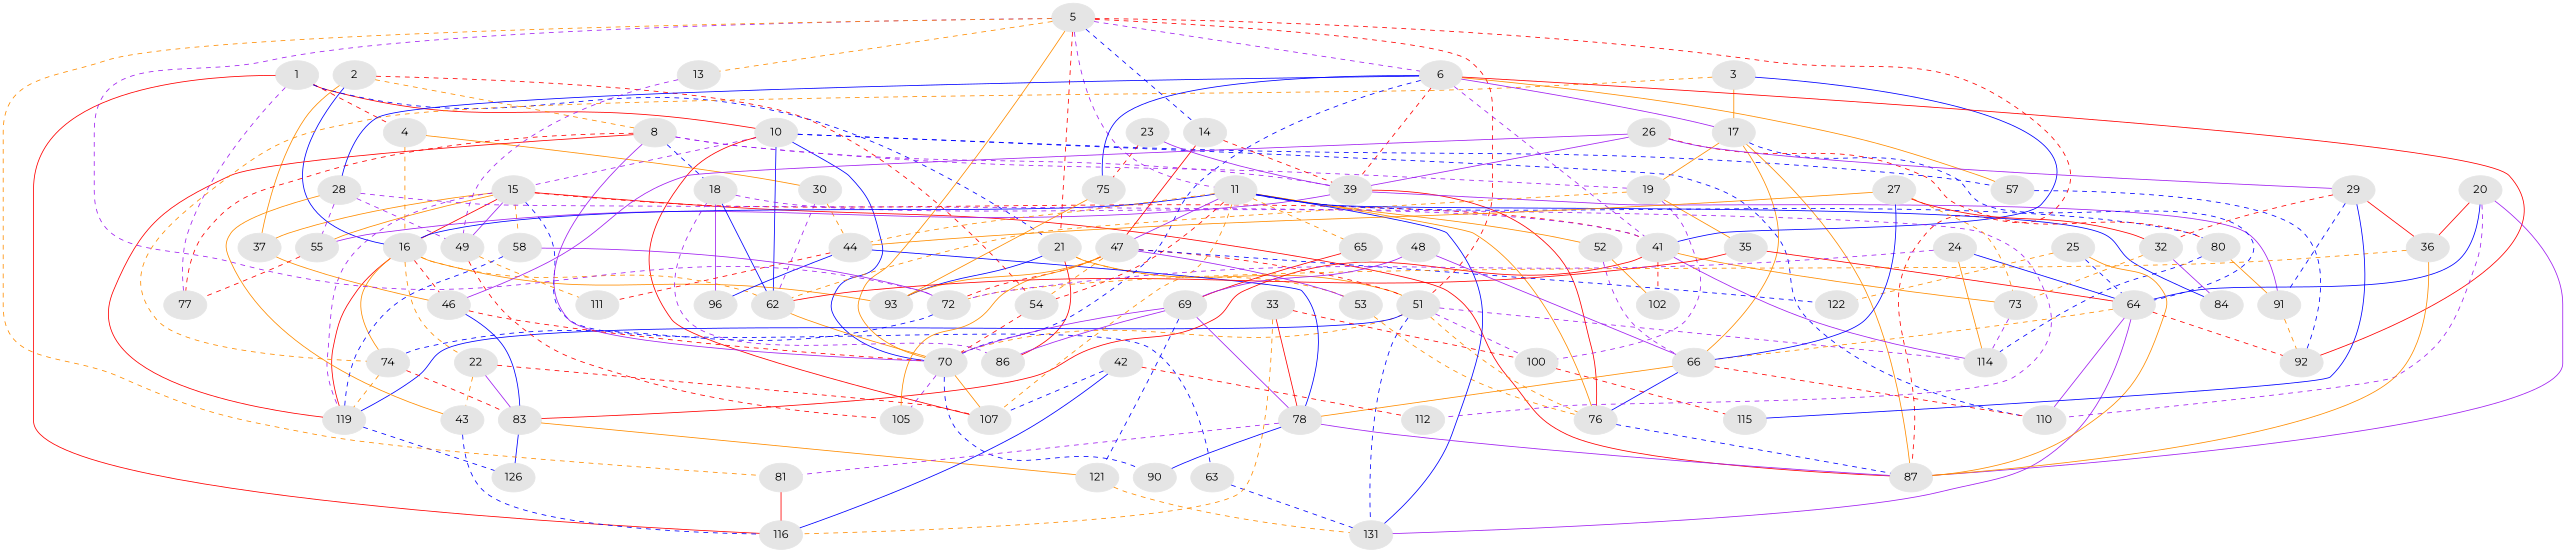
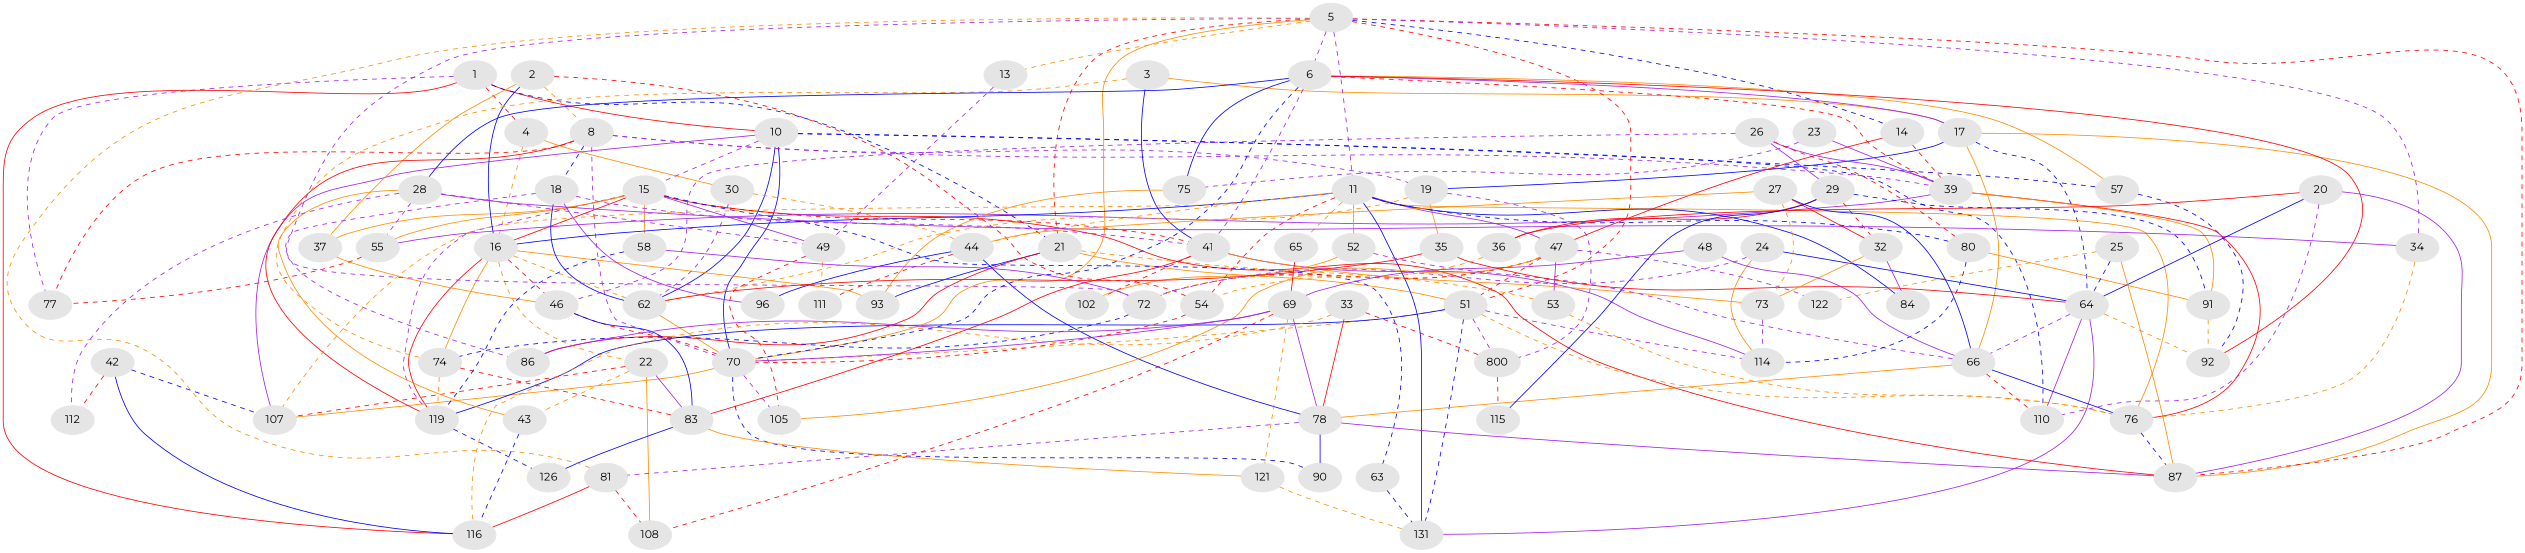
(1090, 155) -> (1119, 145)
(1126, 161) -> (1503, 173)
(1687, 164) -> (1697, 175)
(1844, 205) -> (2119, 211)
(516, 213) -> (644, 219)
none -> (2417, 248)
(1004, 276) -> none
(2088, 276) -> (1826, 274)
(1562, 281) -> (1686, 266)
(670, 316) -> (418, 171)
(2218, 334) -> (2148, 334)
(1914, 336) -> (2030, 334)
(641, 339) -> (601, 273)
(1537, 363) -> (1497, 363)
(1142, 392) -> (1276, 391)
(2230, 437) -> none
none -> (650, 535)
